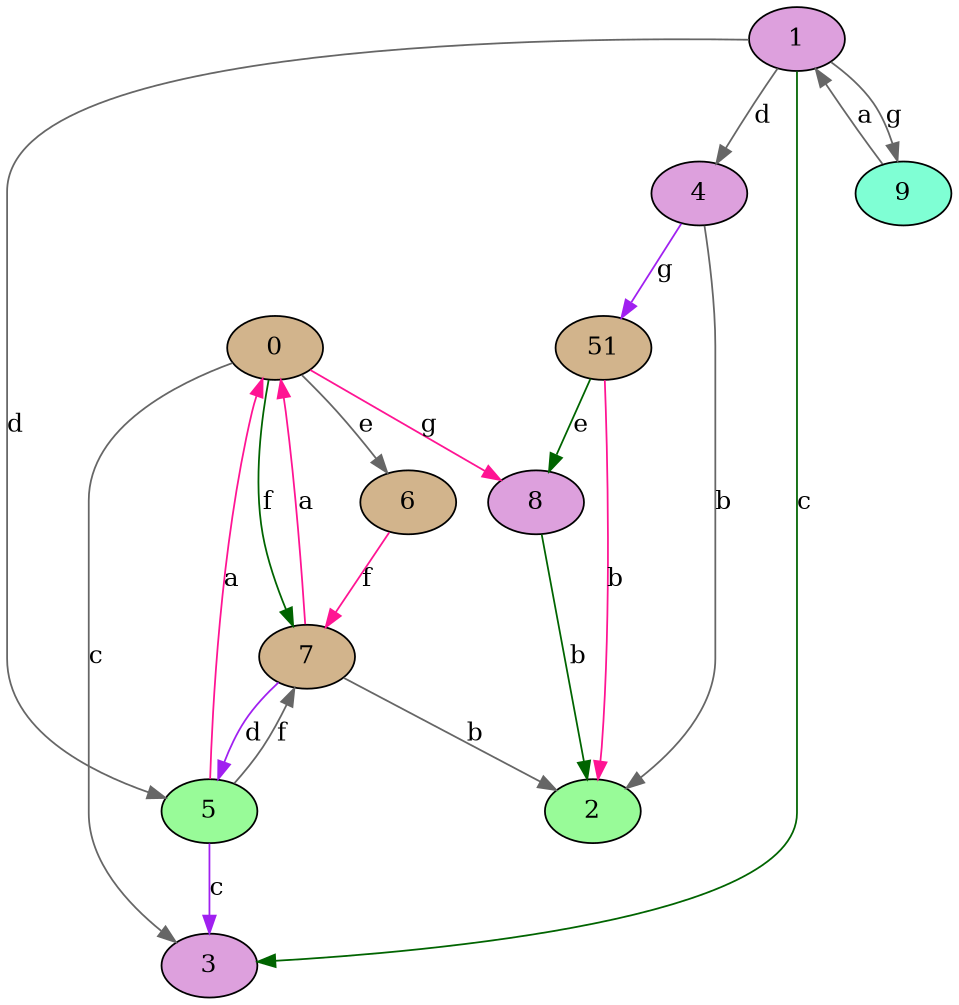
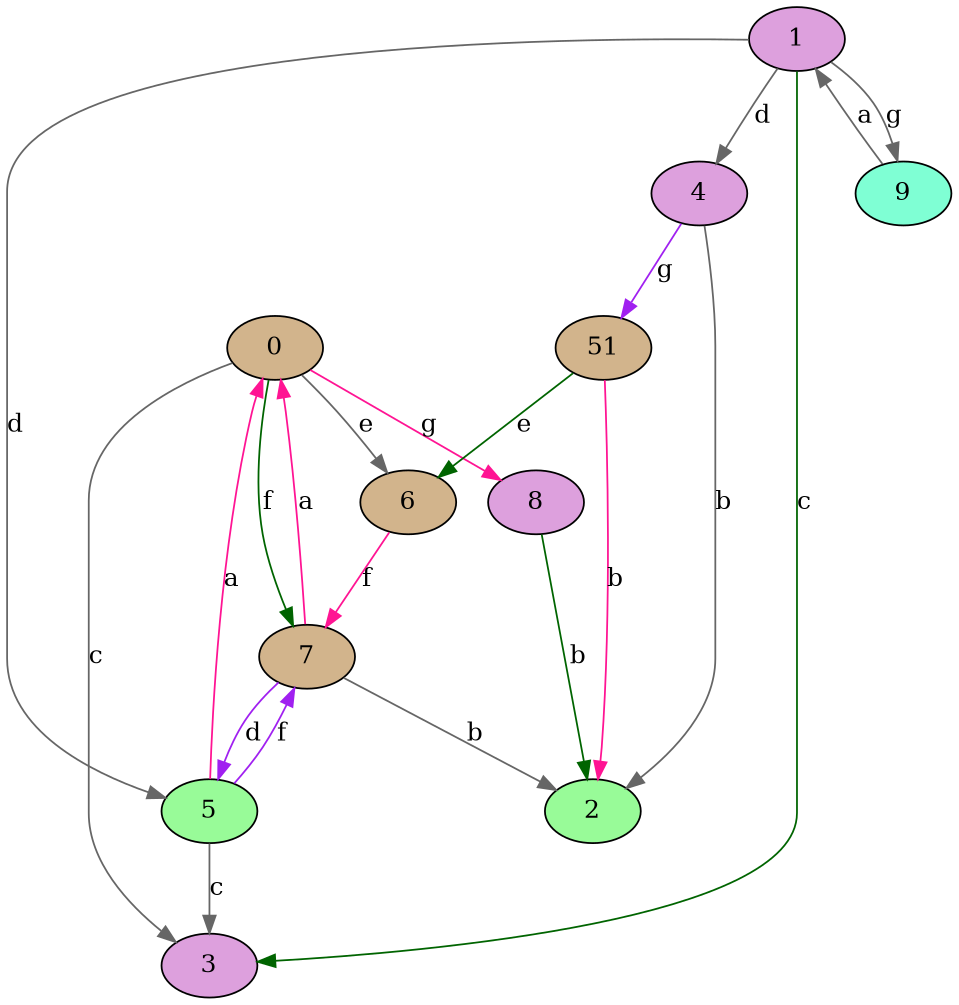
(574, 417) -> (513, 420)
(264, 746) -> (264, 746)
(209, 879) -> (209, 879)
